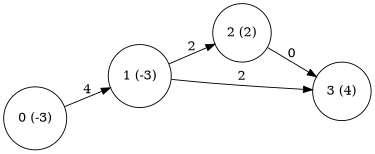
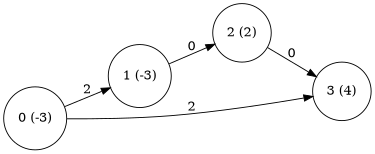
(192, 47) -> (192, 47)
(237, 85) -> (186, 114)
(87, 90) -> (87, 90)
